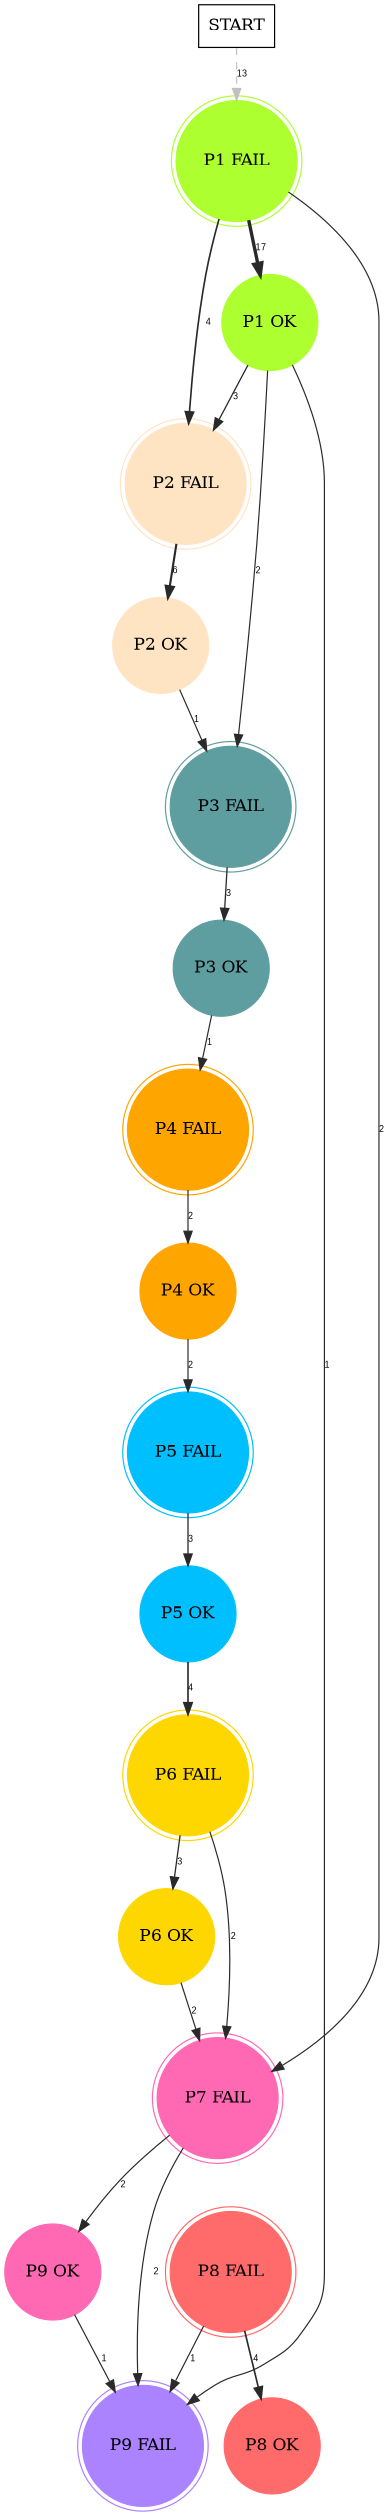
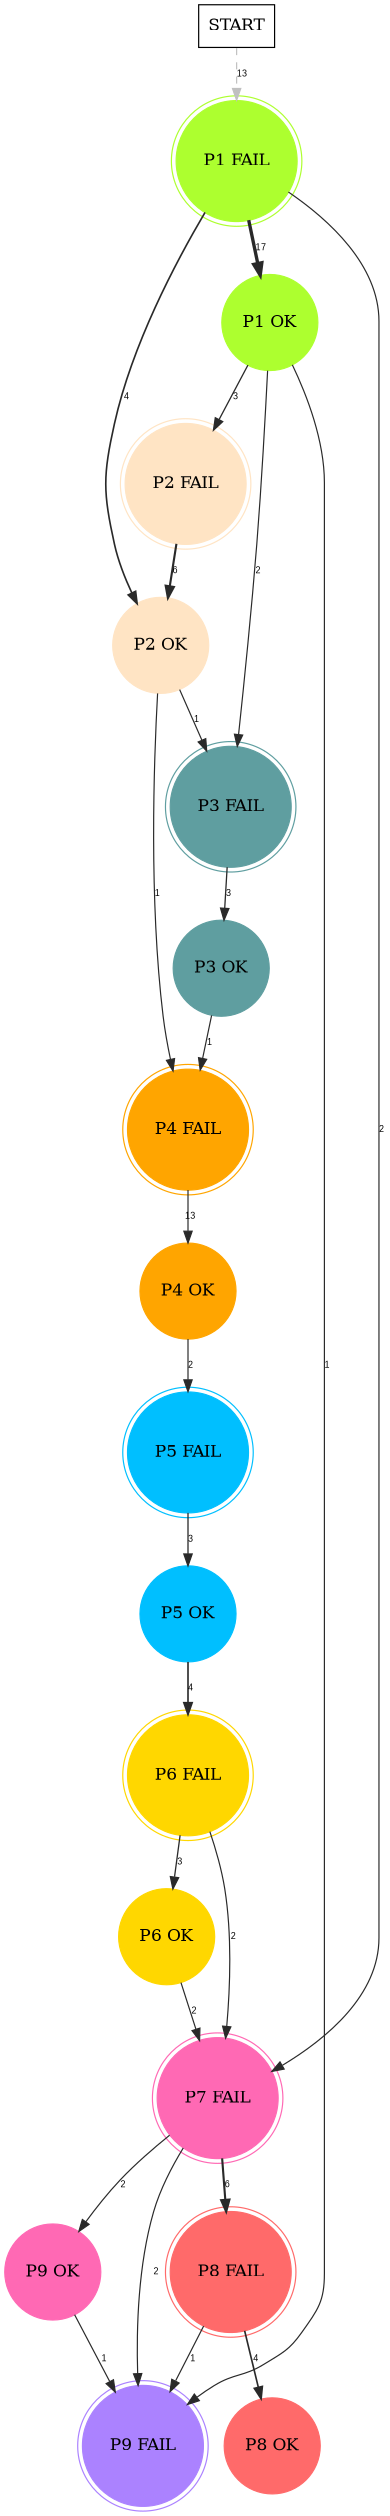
(199, 314) -> (122, 396)
none -> (154, 877)
(191, 1217) -> (191, 1217)
none -> (224, 2179)
